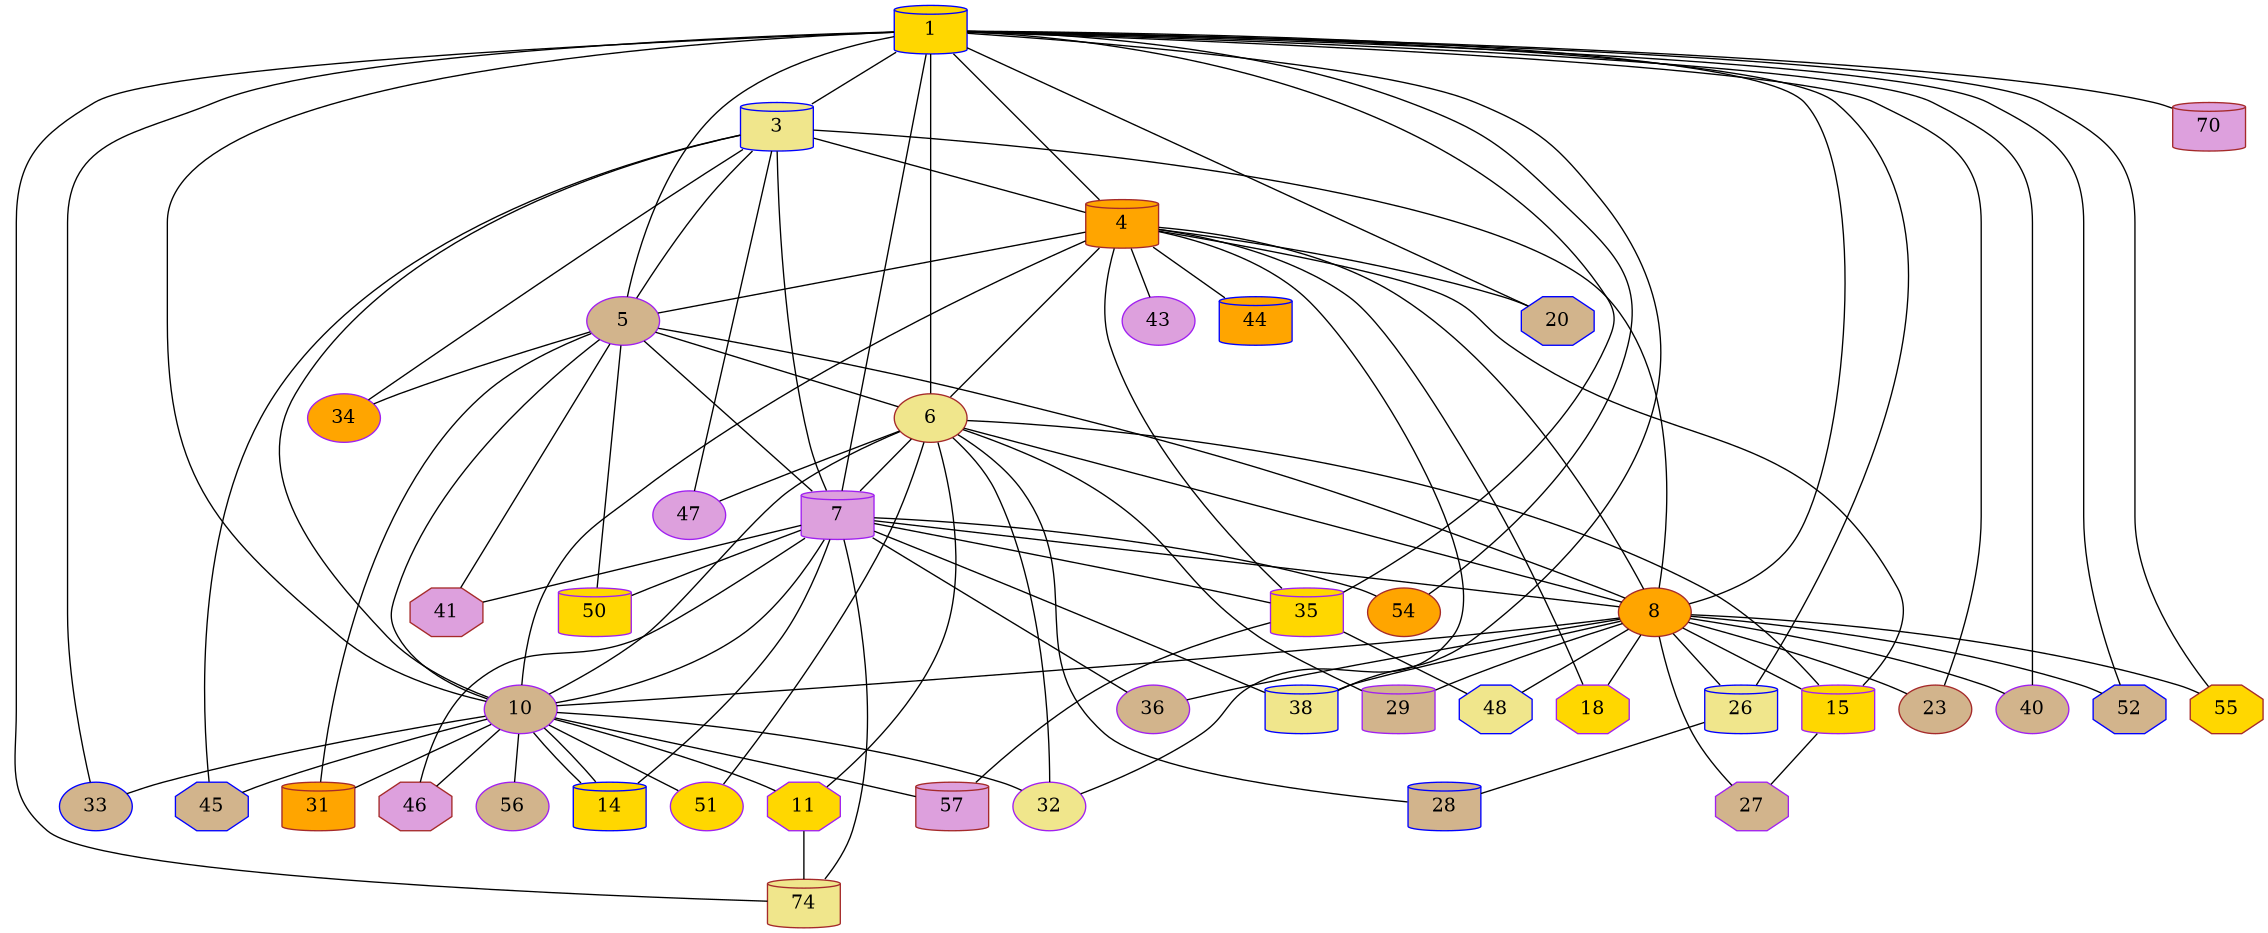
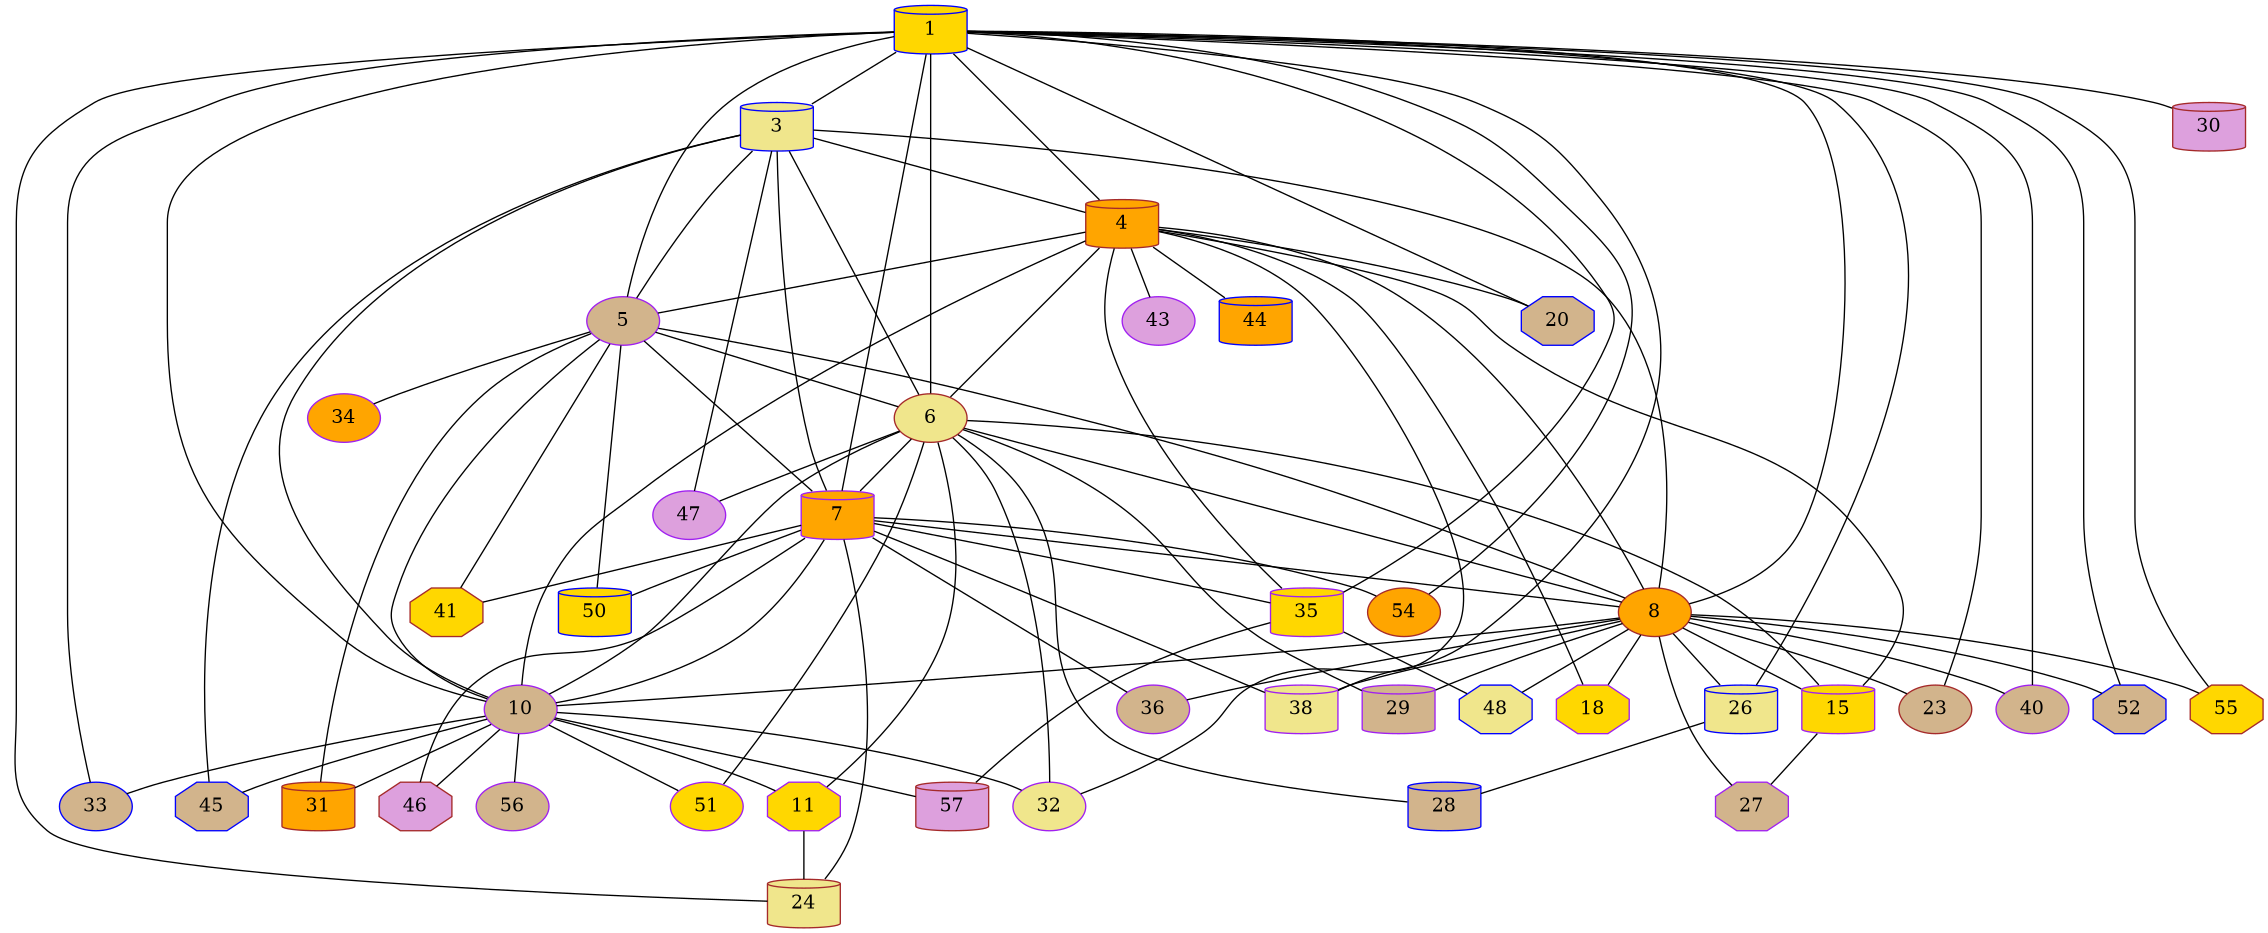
(2209, 127) -> (2209, 127)
(555, 273) -> (851, 267)
(838, 515) -> (838, 515)
(447, 612) -> (447, 612)
(595, 612) -> (595, 612)
(1302, 709) -> (1302, 709)
(610, 806) -> none
(804, 904) -> (804, 904)
